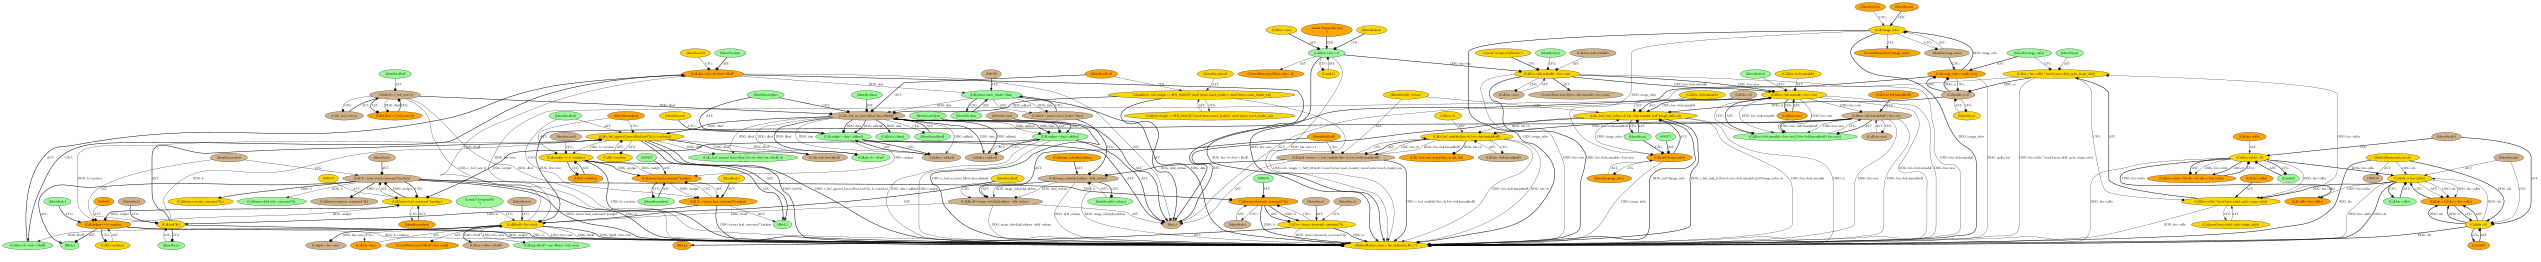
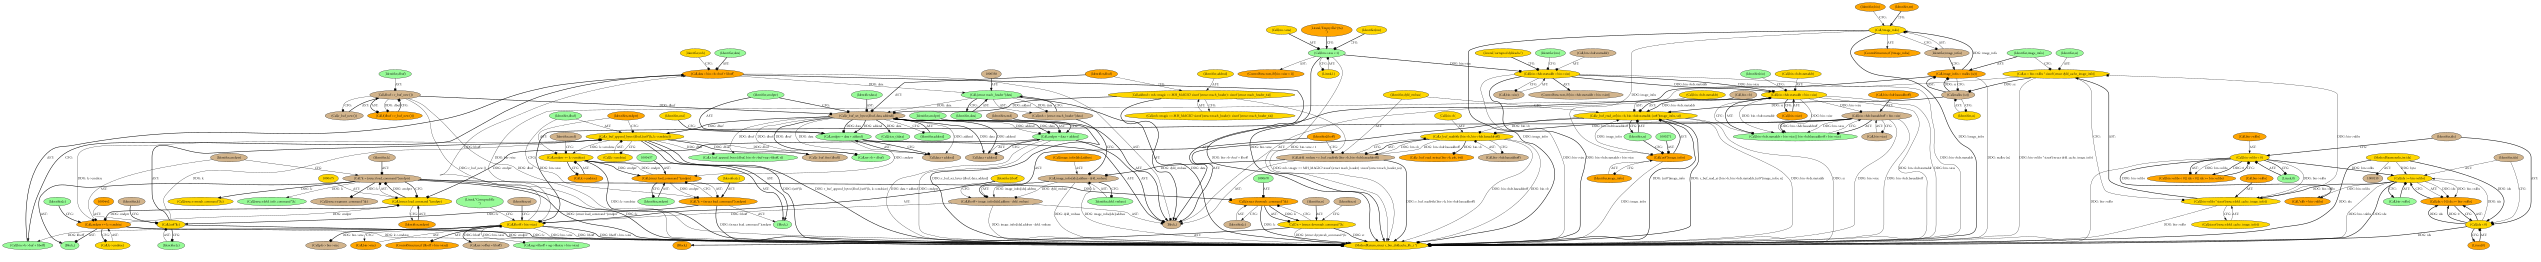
(1075, 167) -> (1075, 167)
(2409, 168) -> (2409, 168)
(458, 232) -> (458, 232)
